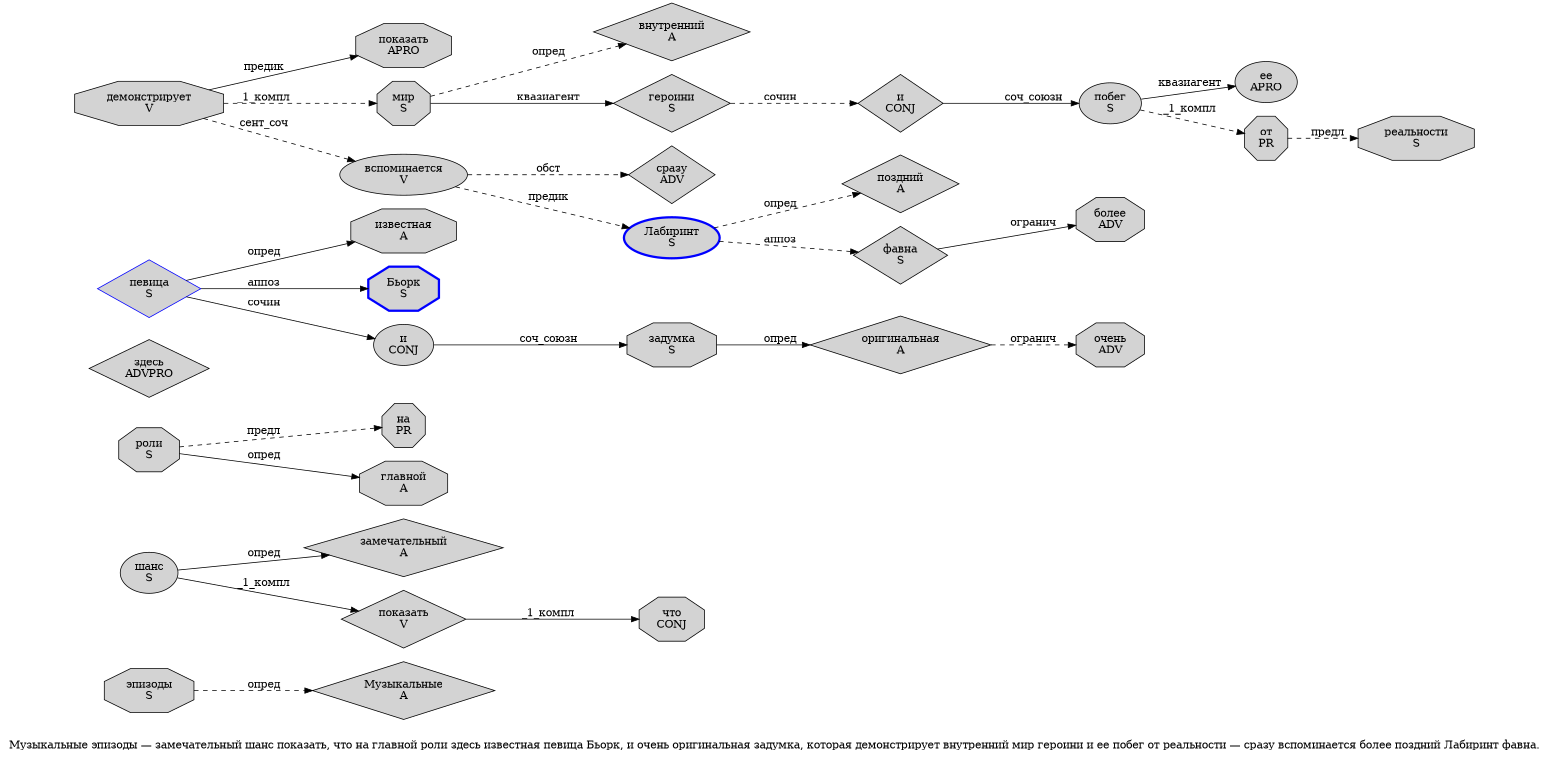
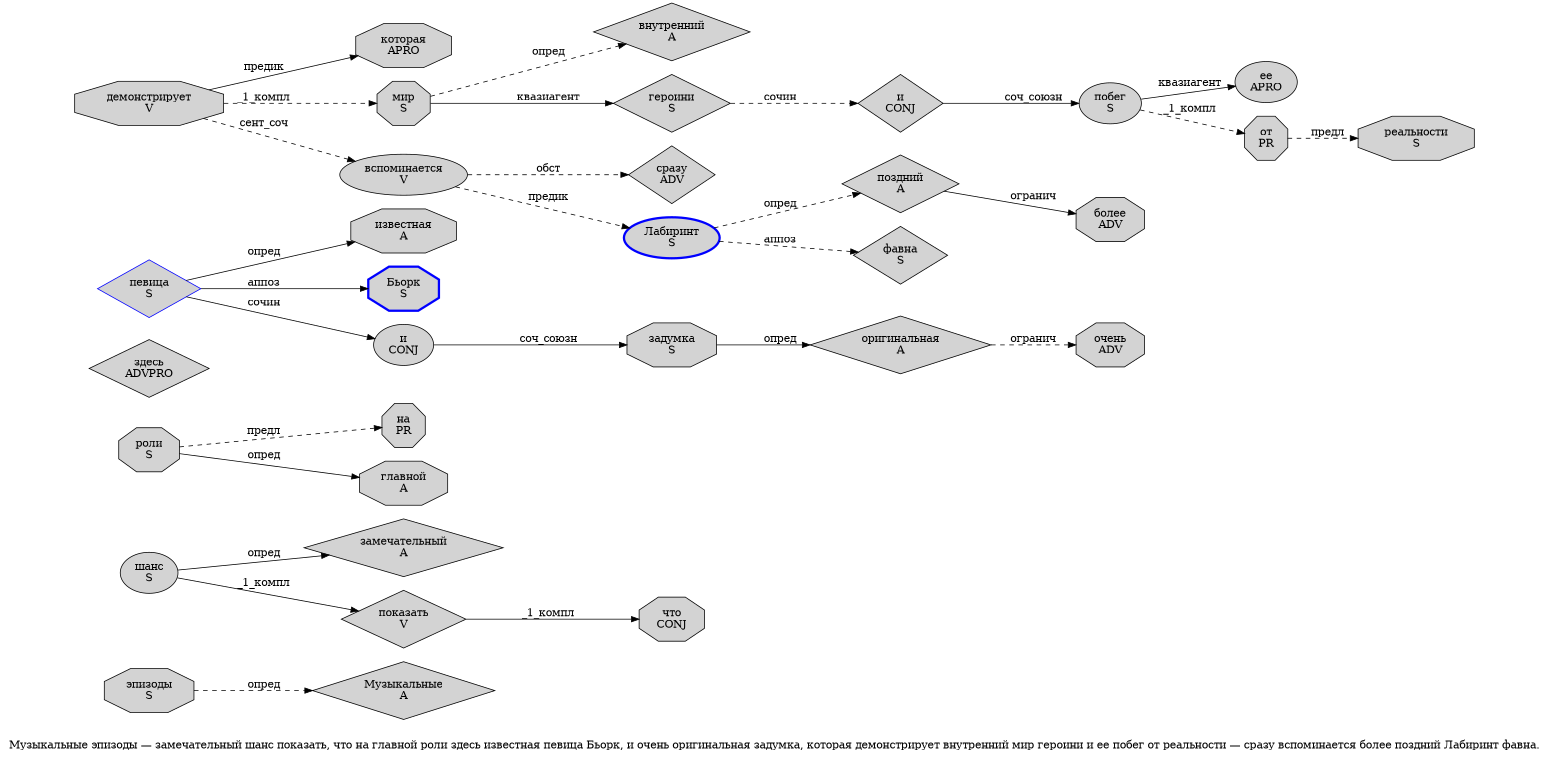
(404, 46) -> (404, 46)
(1003, 238) -> (1006, 202)
